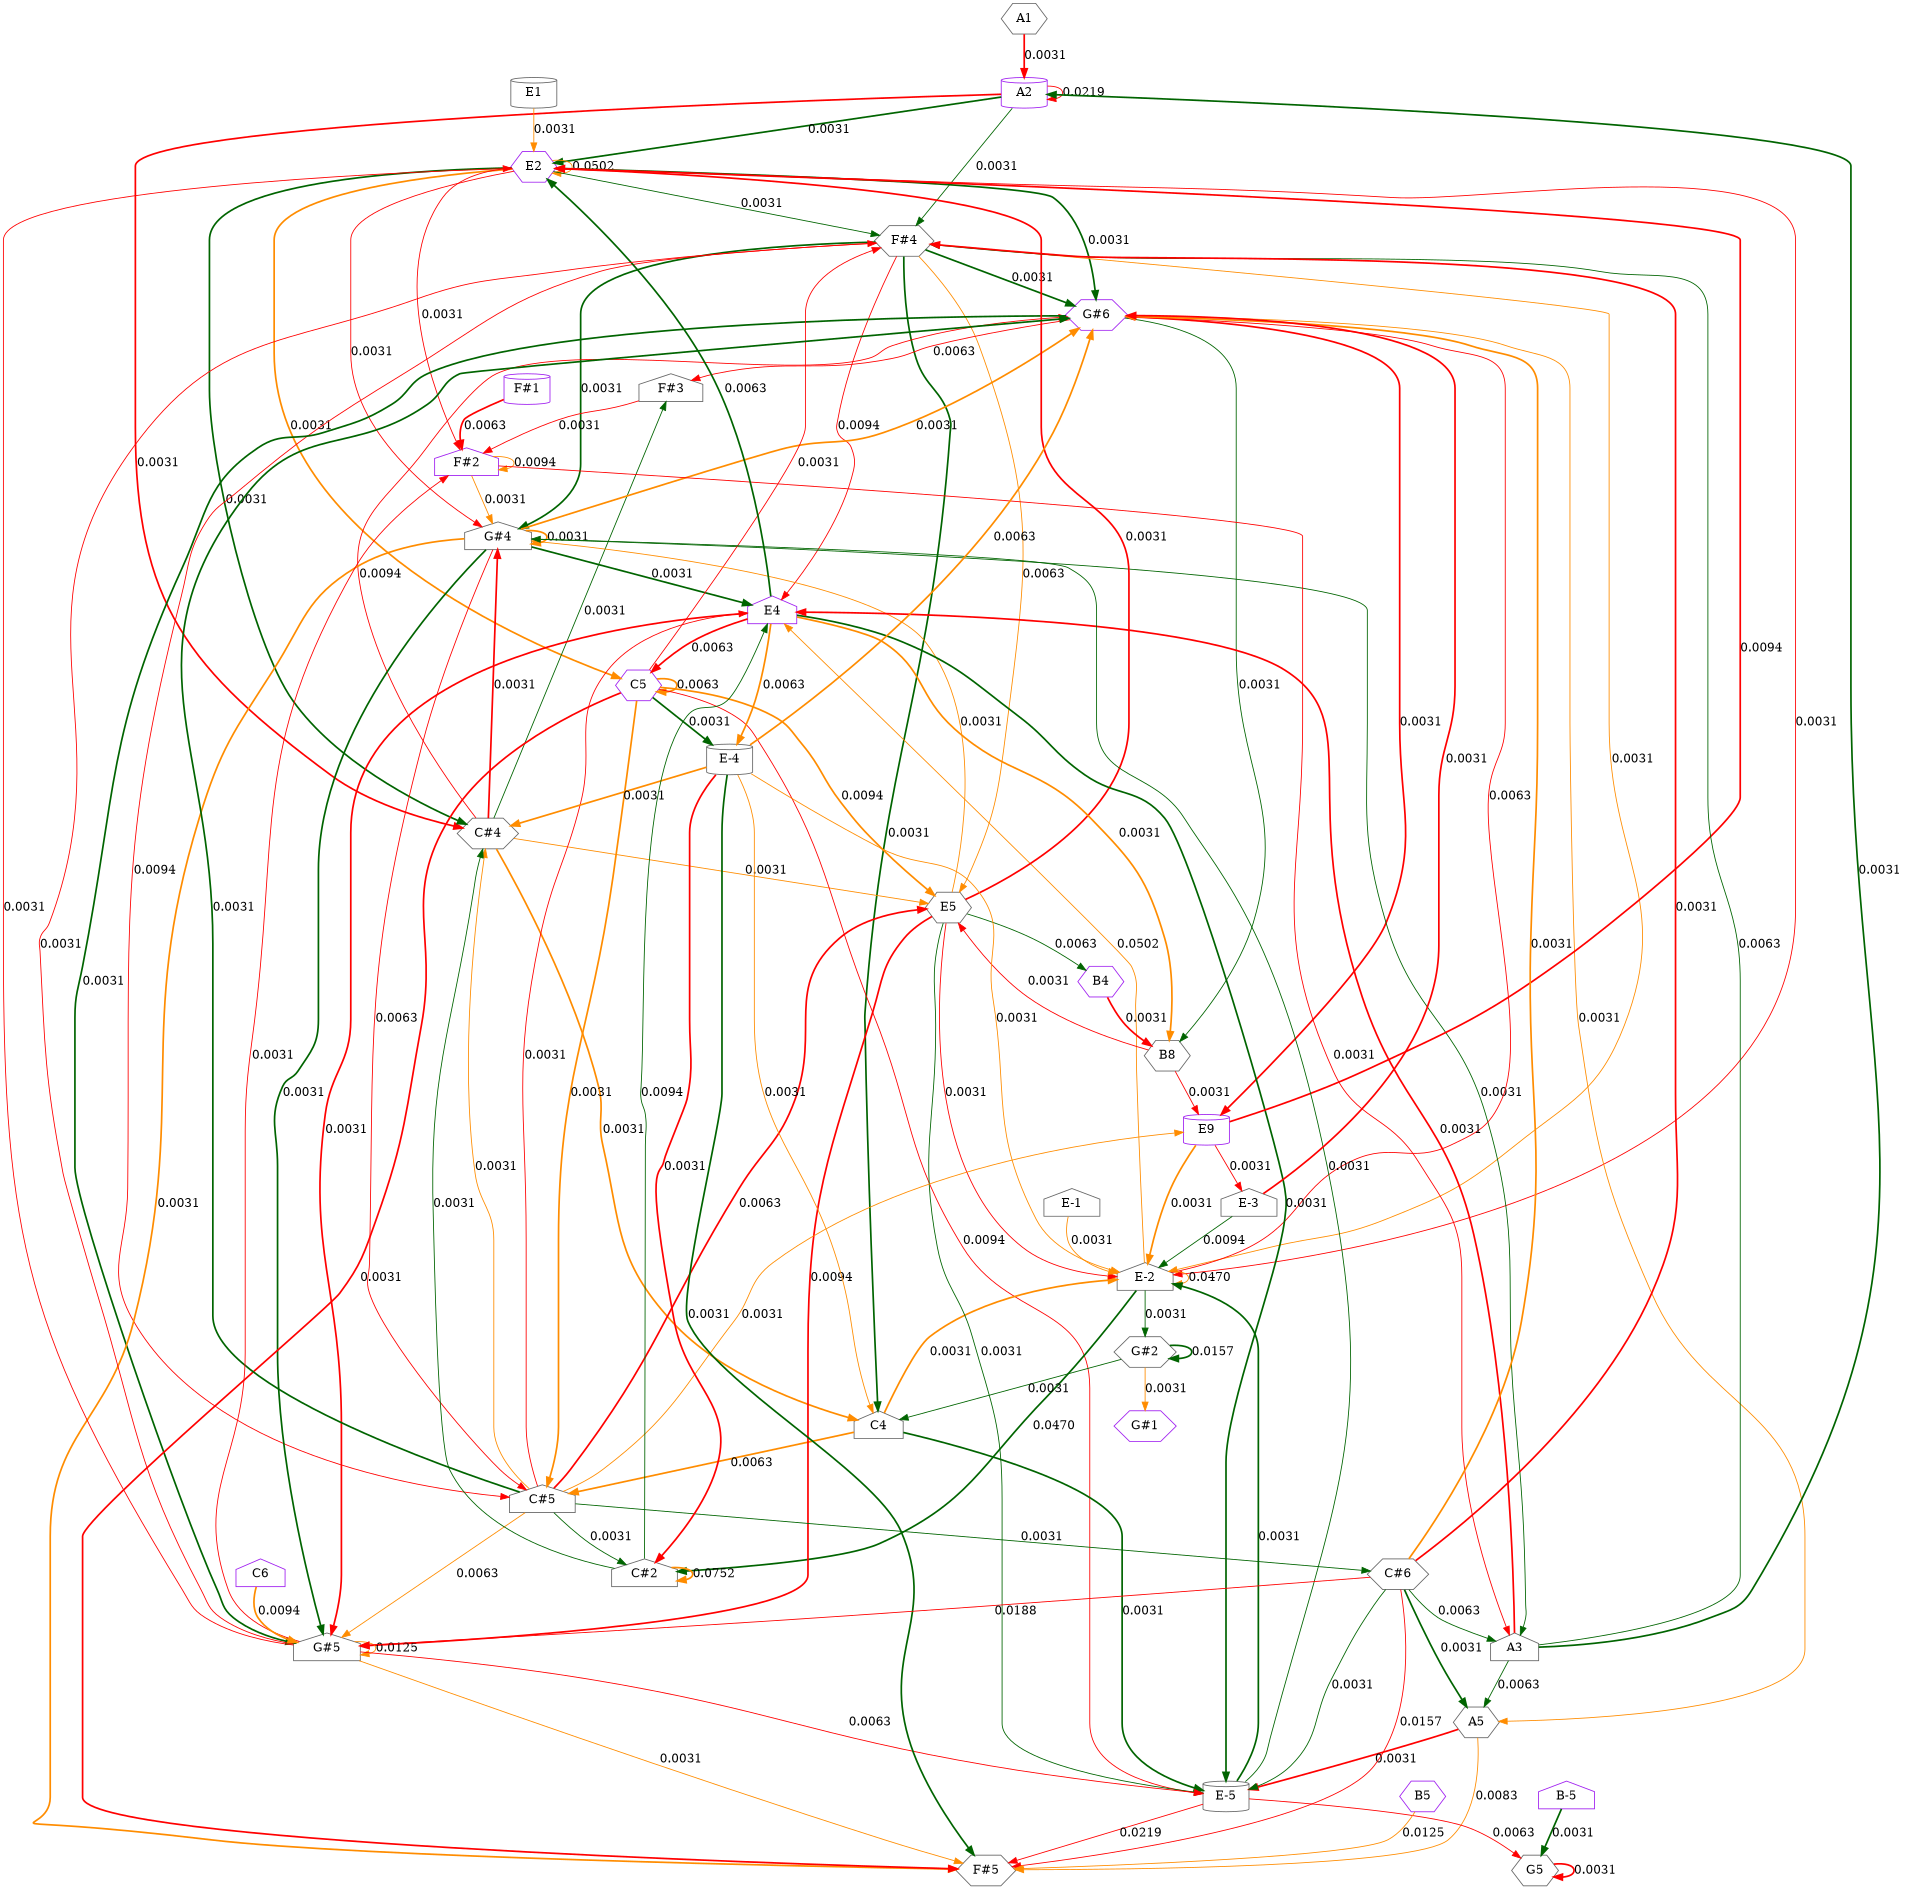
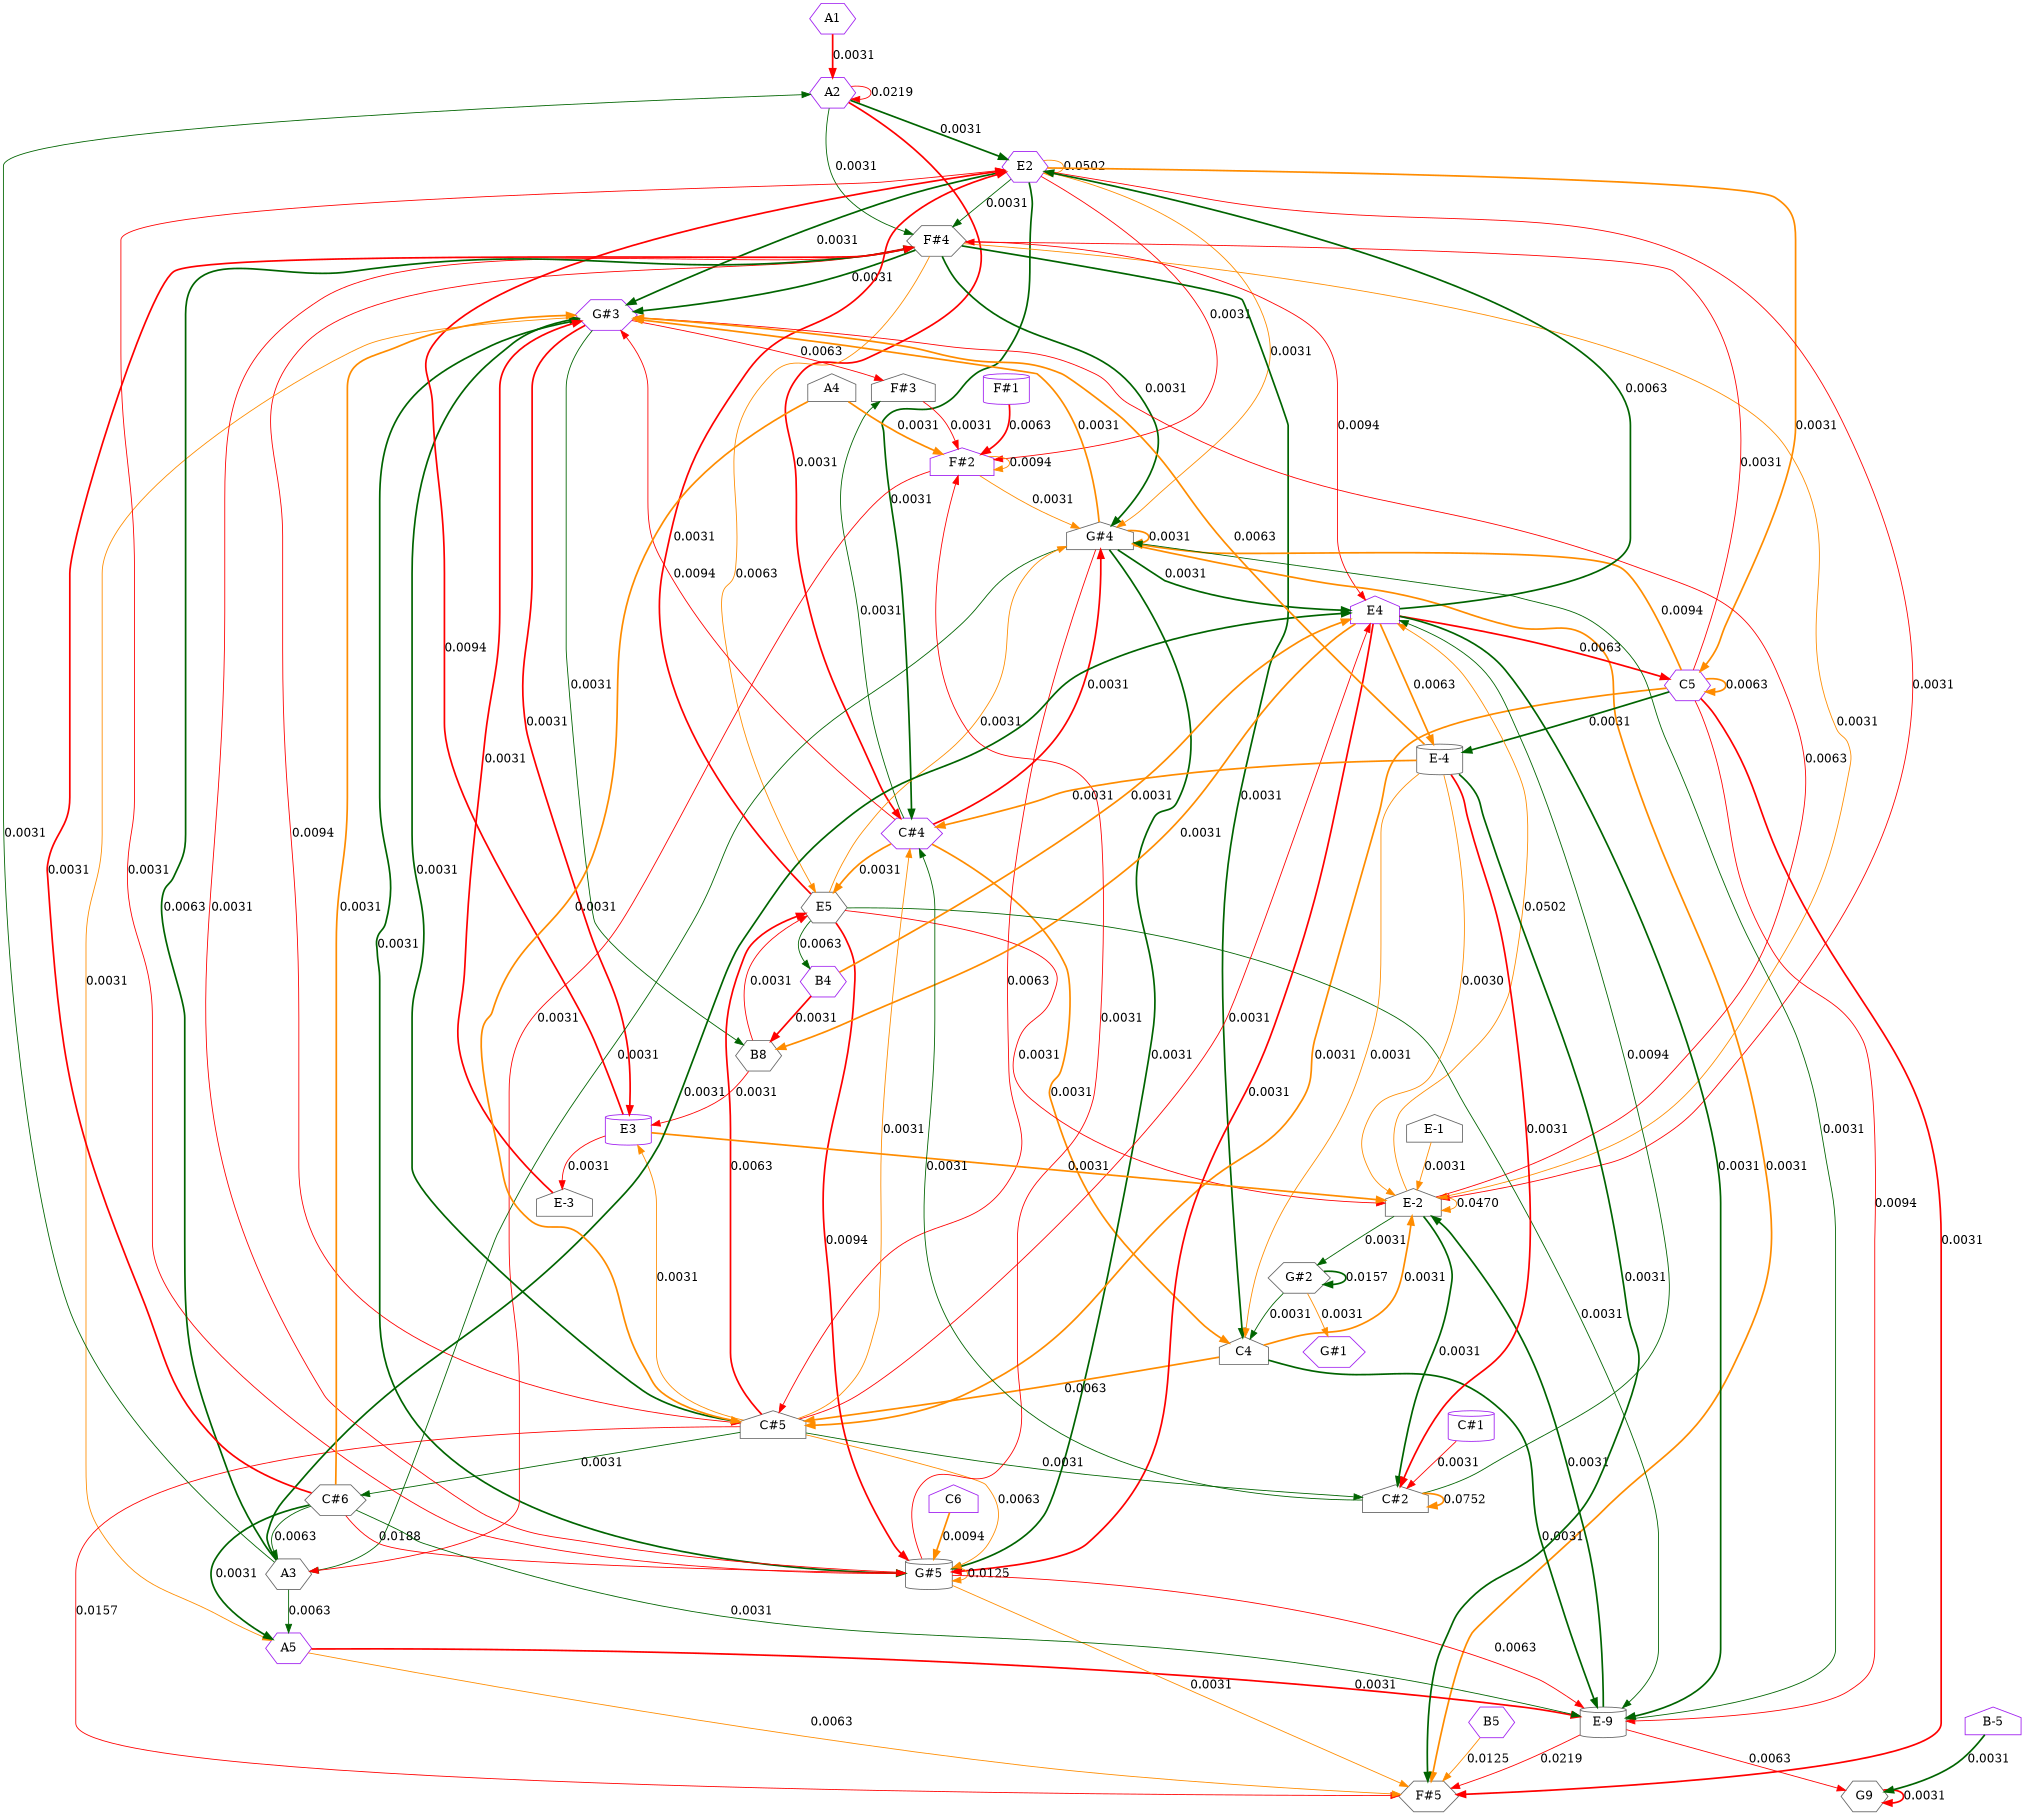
(1024, 19) -> (833, 19)
(534, 93) -> none
(1024, 93) -> (833, 93)
(351, 314) -> (1261, 314)
(1097, 315) -> (606, 315)
none -> (832, 389)
(1851, 604) -> (3, 503)
(1708, 661) -> (186, 577)
(813, 758) -> (1442, 553)
none -> (1089, 821)
(488, 834) -> (912, 834)
(707, 869) -> (863, 861)
(1341, 916) -> (721, 984)
(1017, 1019) -> (1483, 982)
(1206, 1130) -> (628, 1130)
(1199, 1239) -> none
(1054, 1426) -> (1460, 1352)
none -> (1471, 1426)
(327, 1648) -> (929, 1574)
(1515, 1648) -> (289, 1574)
(1476, 1722) -> (289, 1648)
(1226, 1796) -> (1603, 1722)
(1497, 1796) -> (832, 1722)
(1292, 1811) -> (301, 1767)
(1535, 1871) -> (1865, 1796)
